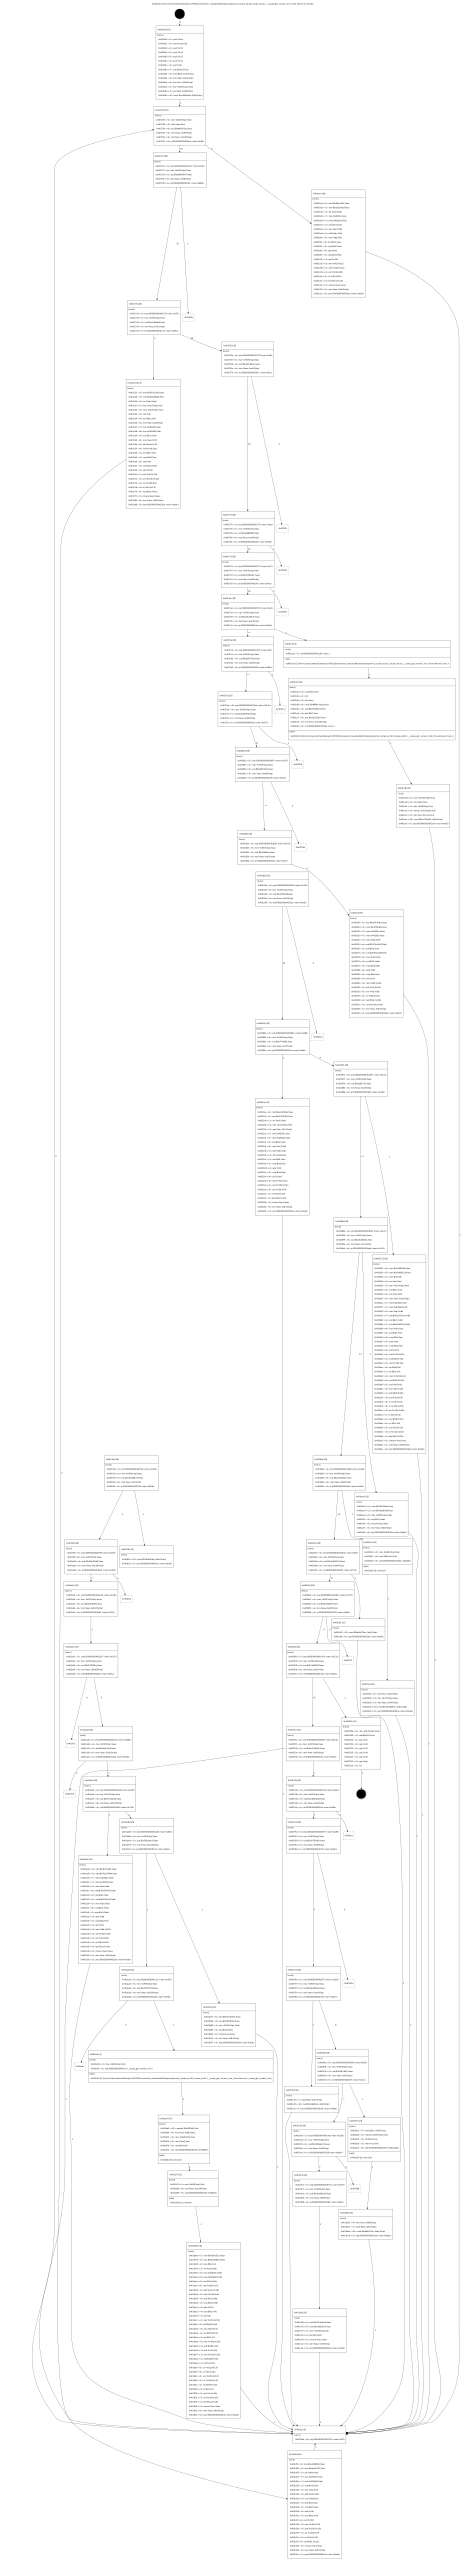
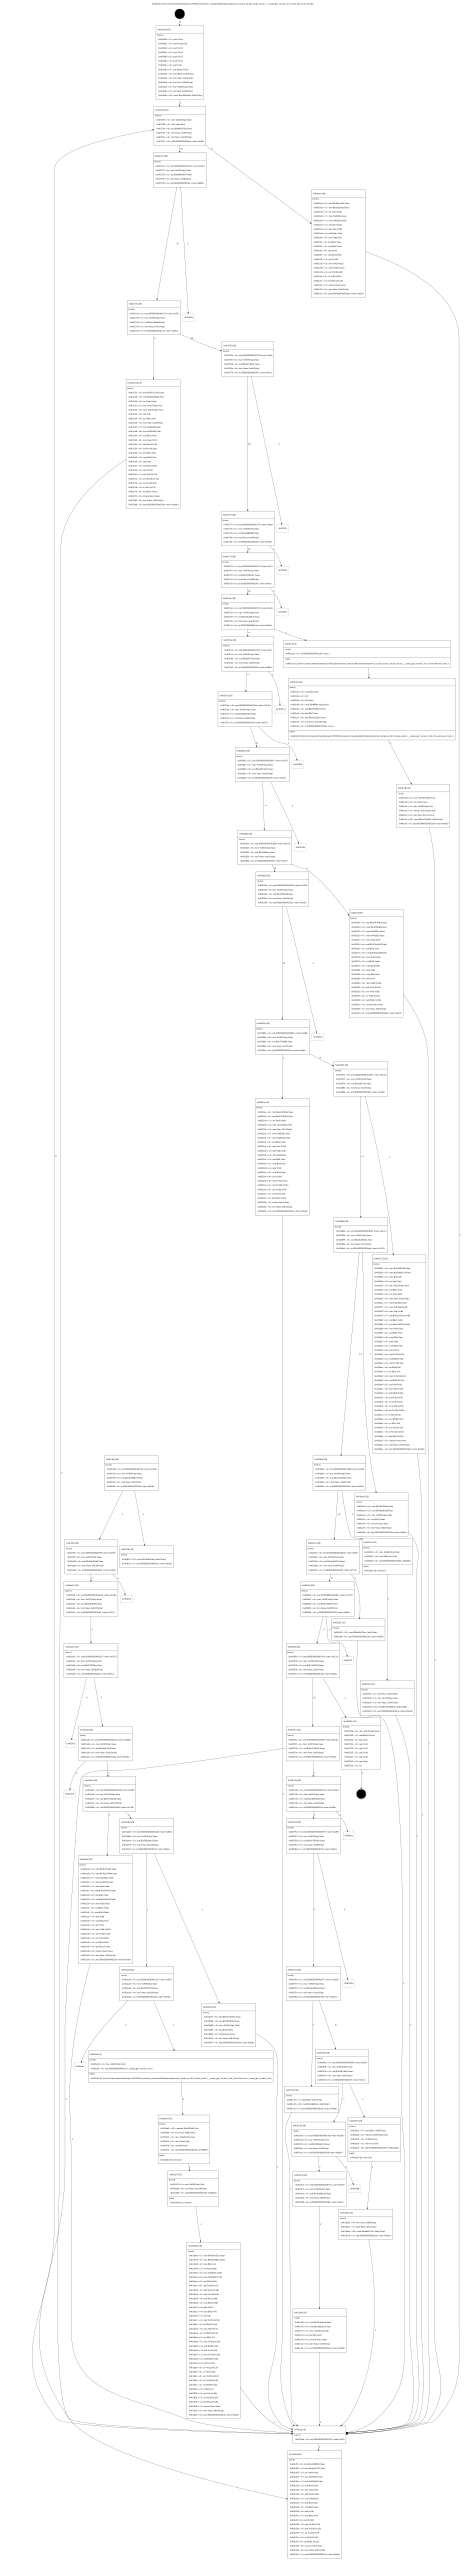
none -> (273, 868)
(314, 2448) -> (319, 2446)
